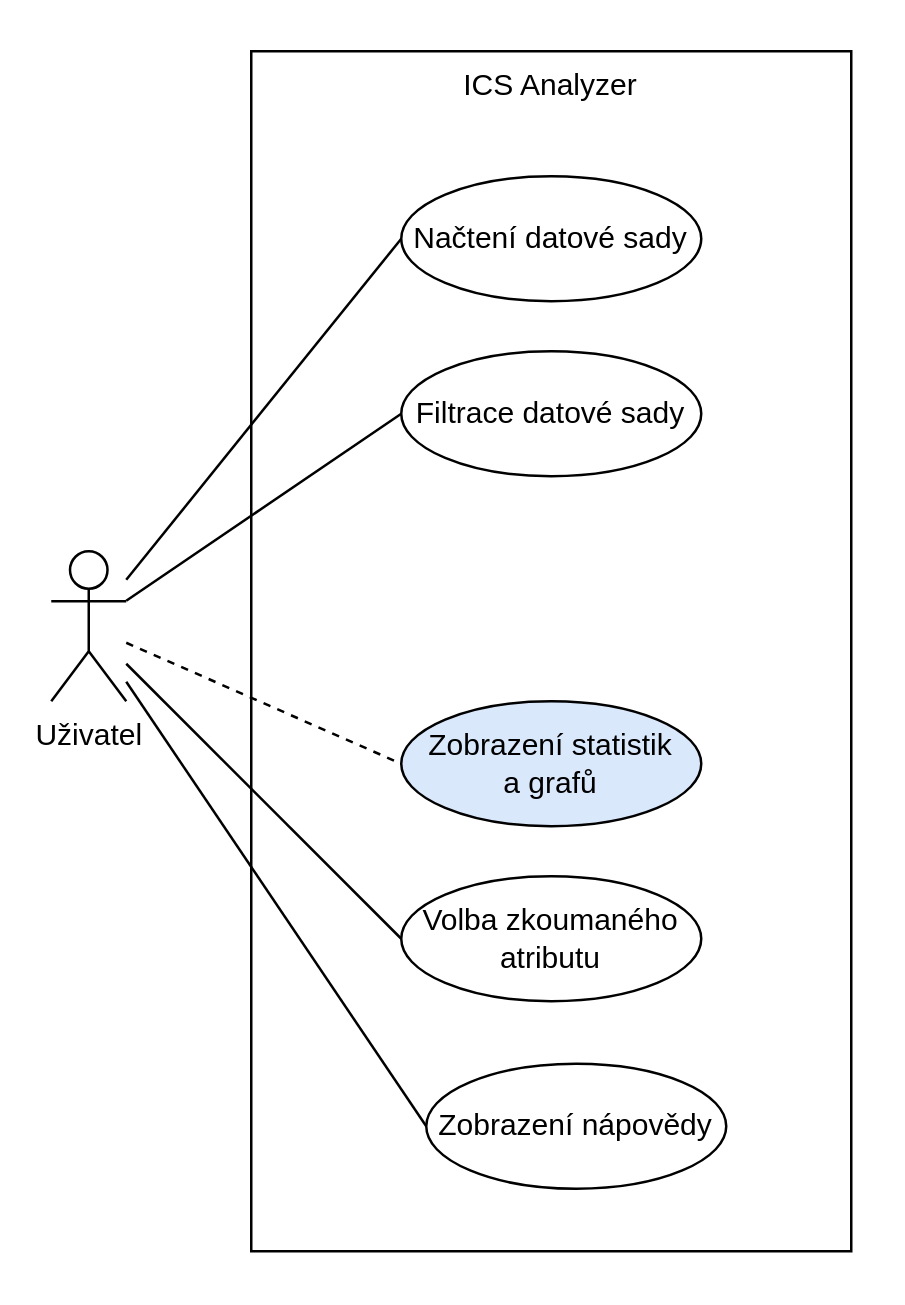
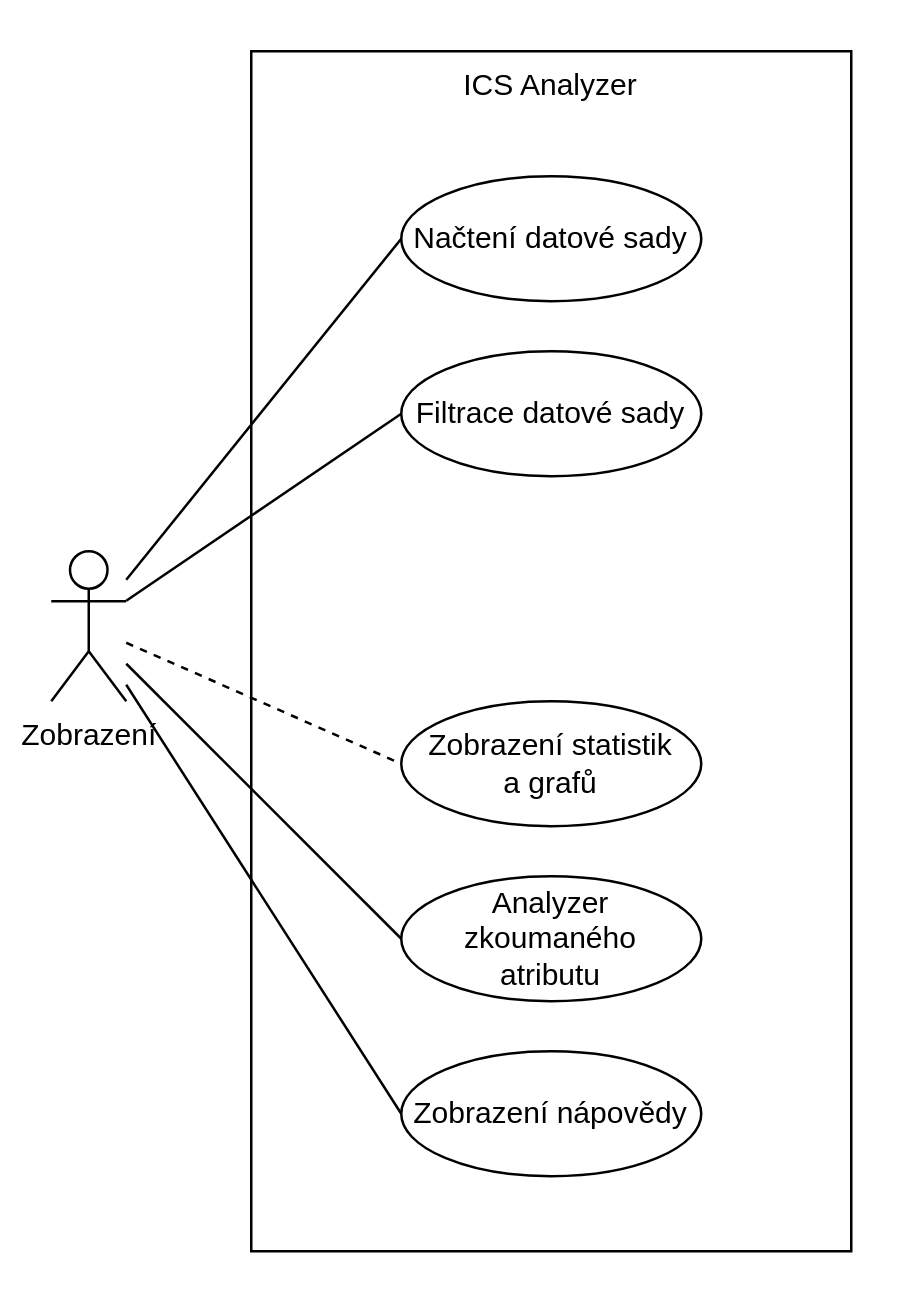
(90, 737) -> (90, 737)
(551, 764) -> (551, 764)
(551, 939) -> (551, 939)
(576, 1126) -> (551, 1114)
